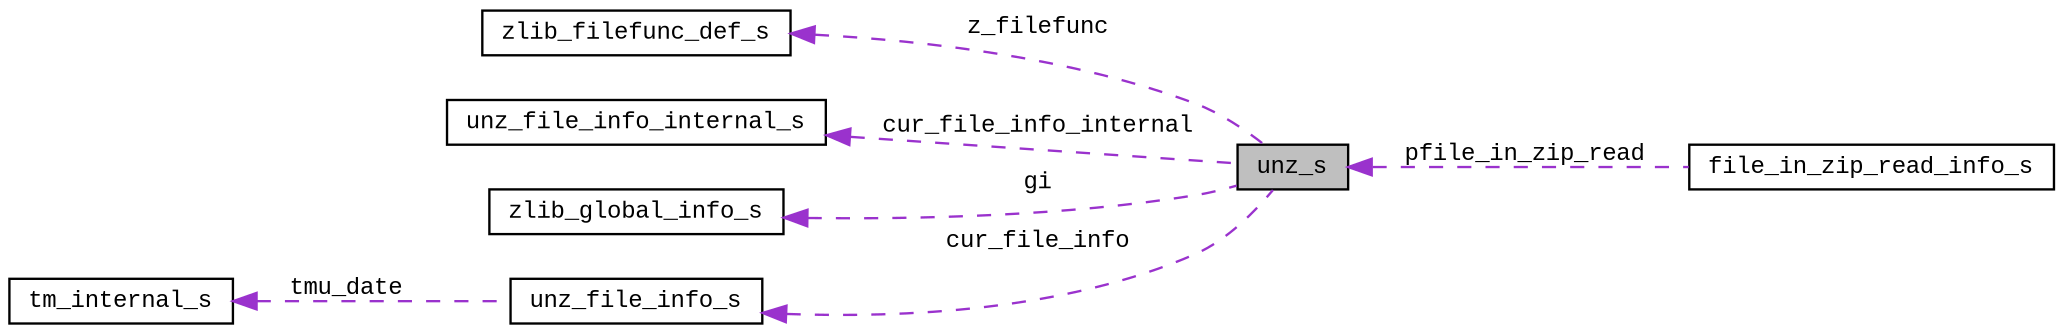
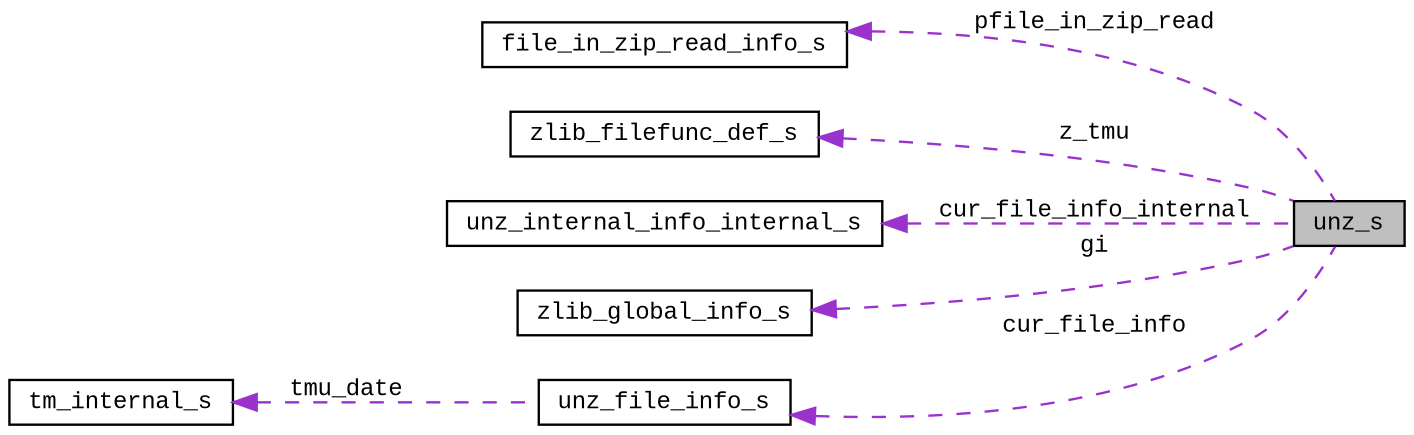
(1032, 27) -> (1088, 133)
(636, 122) -> (665, 224)
(1531, 167) -> (1127, 63)
